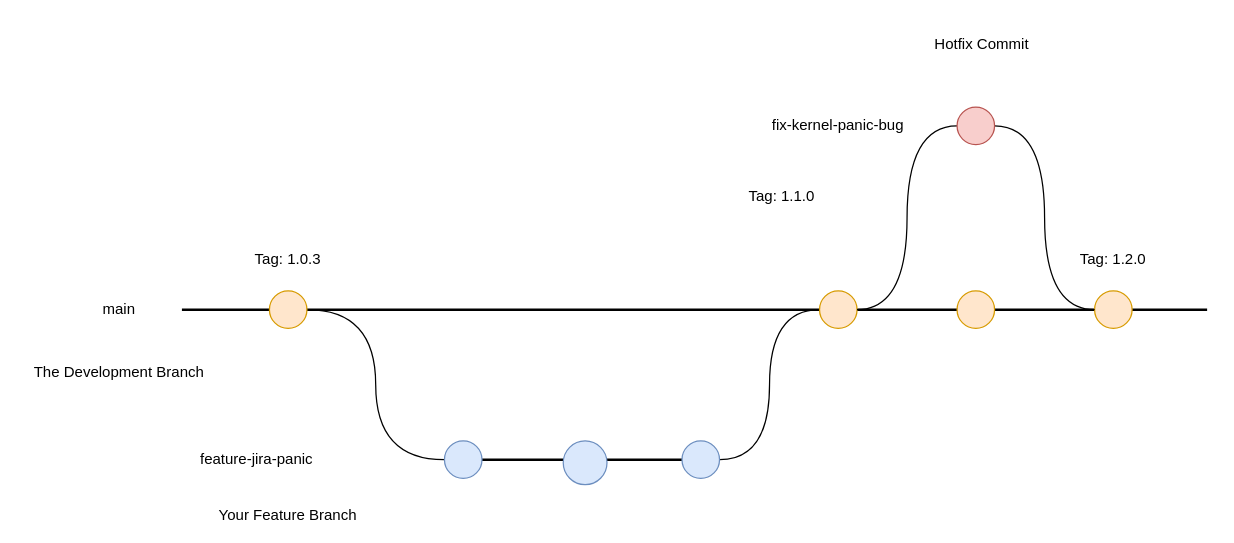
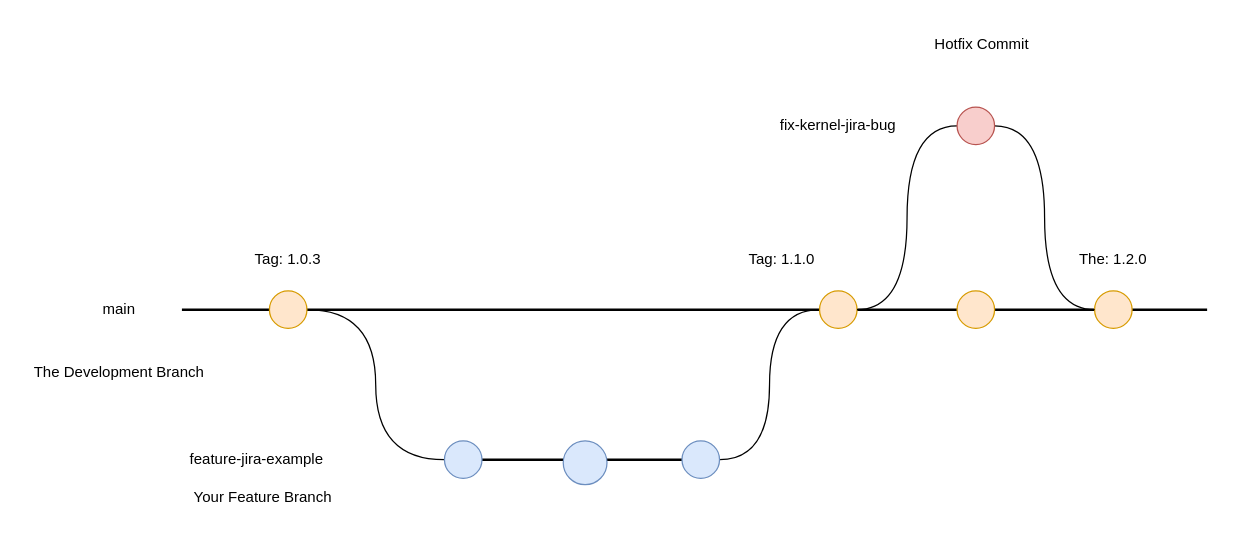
(838, 126) -> (838, 126)
(782, 197) -> (782, 259)
(1113, 259) -> (1113, 259)
(257, 459) -> (257, 459)
(288, 516) -> (263, 497)
